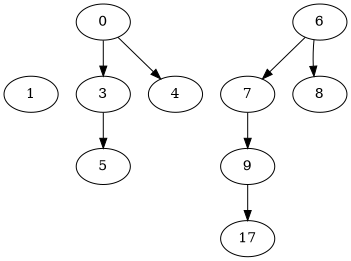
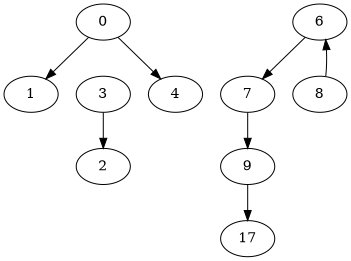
(103, 53) -> (71, 55)
(313, 53) -> (327, 63)
(103, 166) -> (103, 166)
